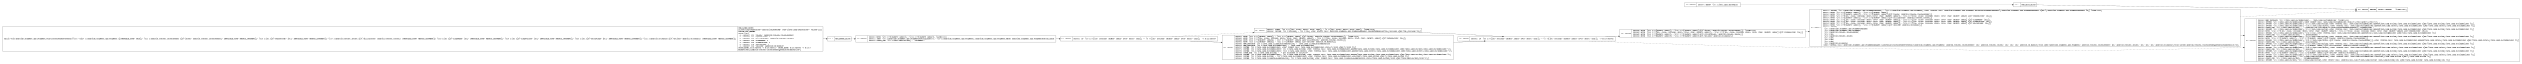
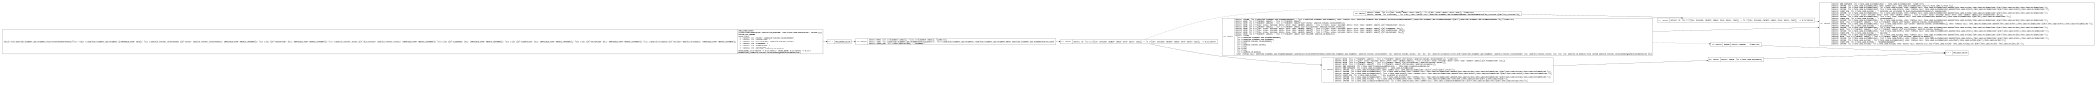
(2196, 7) -> (1853, 49)
(1713, 33) -> none
(1469, 42) -> (1630, 63)
